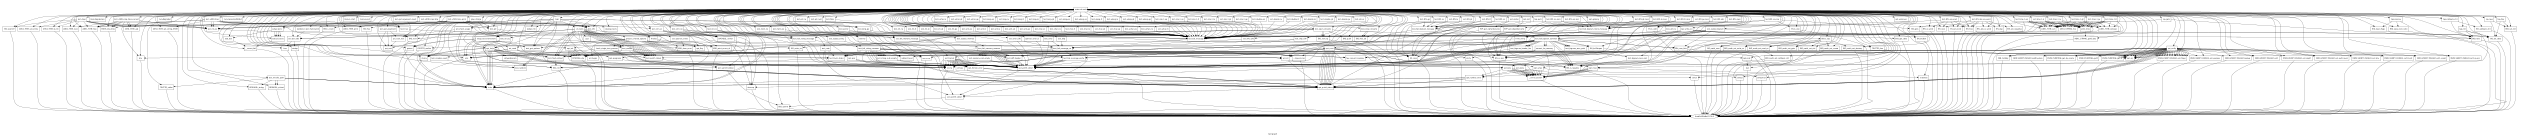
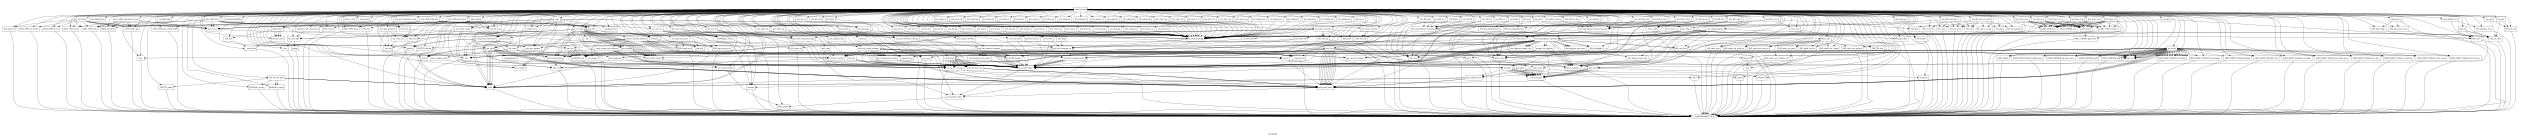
(607, 10) -> (821, 12)
(1449, 30) -> (1504, 55)
(1768, 53) -> (1793, 42)
none -> (1665, 57)
